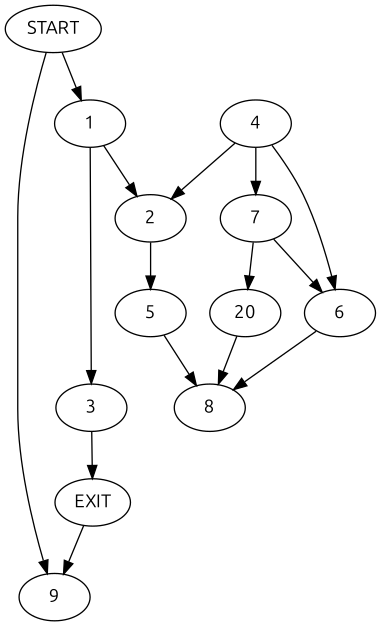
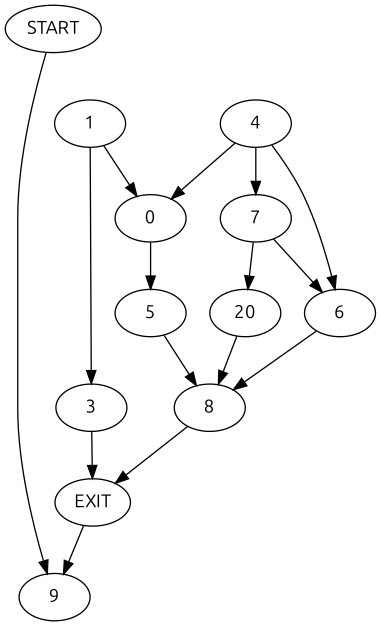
(69, 70) -> none
(151, 218) -> (151, 218)
none -> (157, 451)
